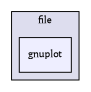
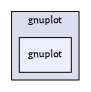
(45, 21) -> (45, 21)
